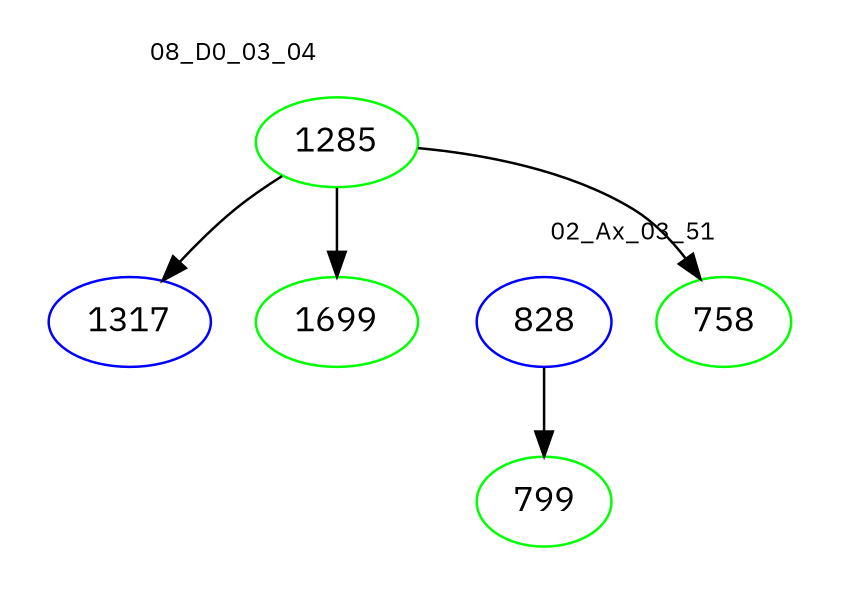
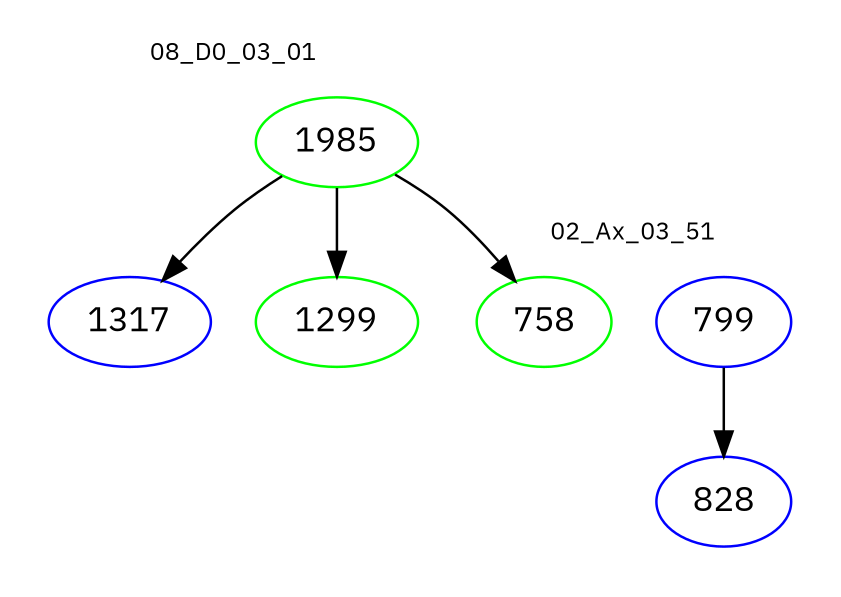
(233, 54) -> (233, 54)
(337, 142) -> (337, 142)
(337, 322) -> (337, 322)
(544, 400) -> (724, 400)
(544, 502) -> (724, 322)
